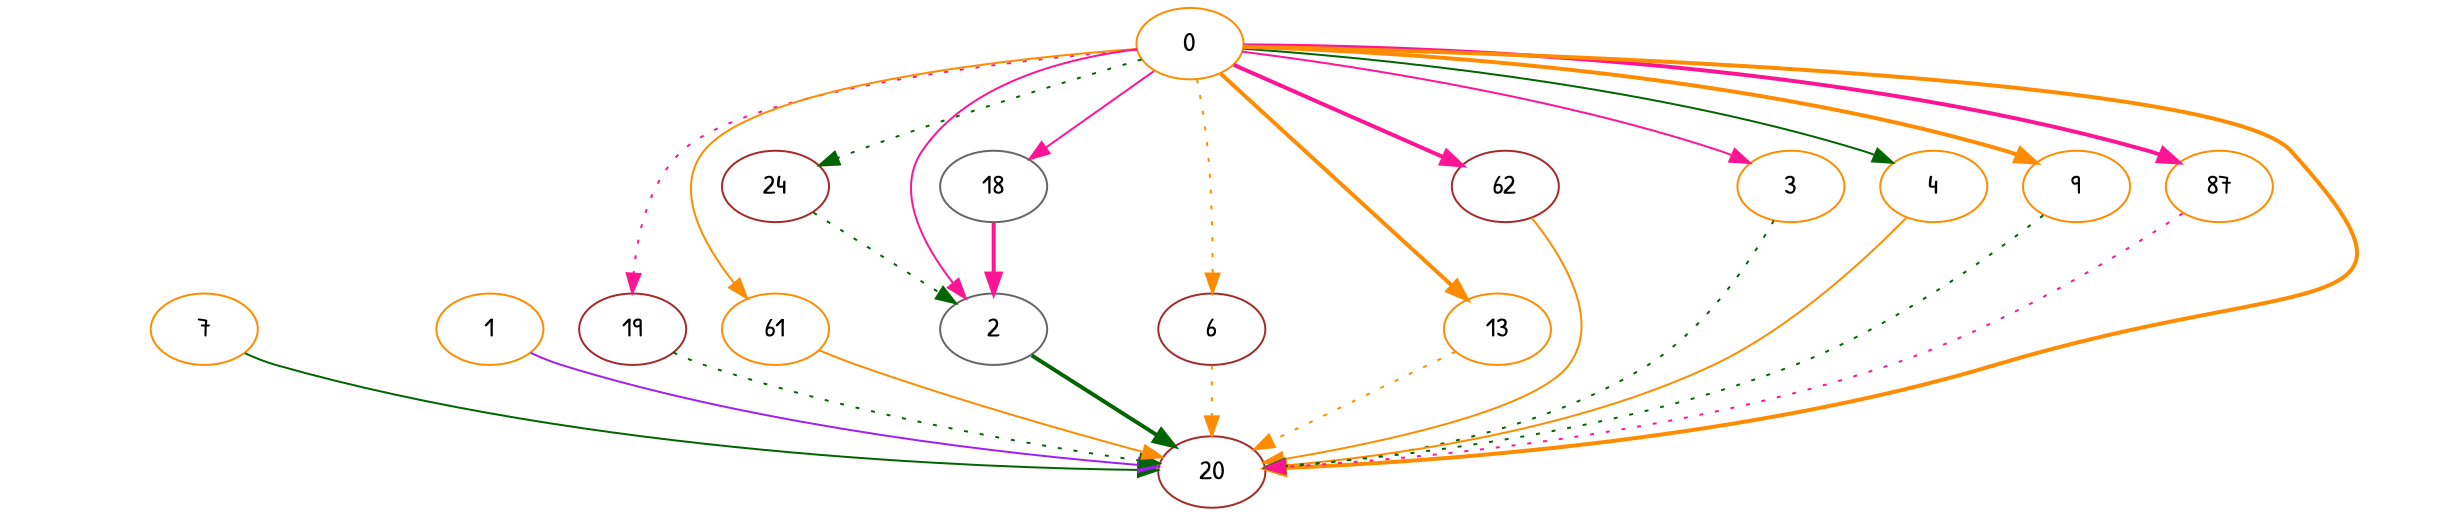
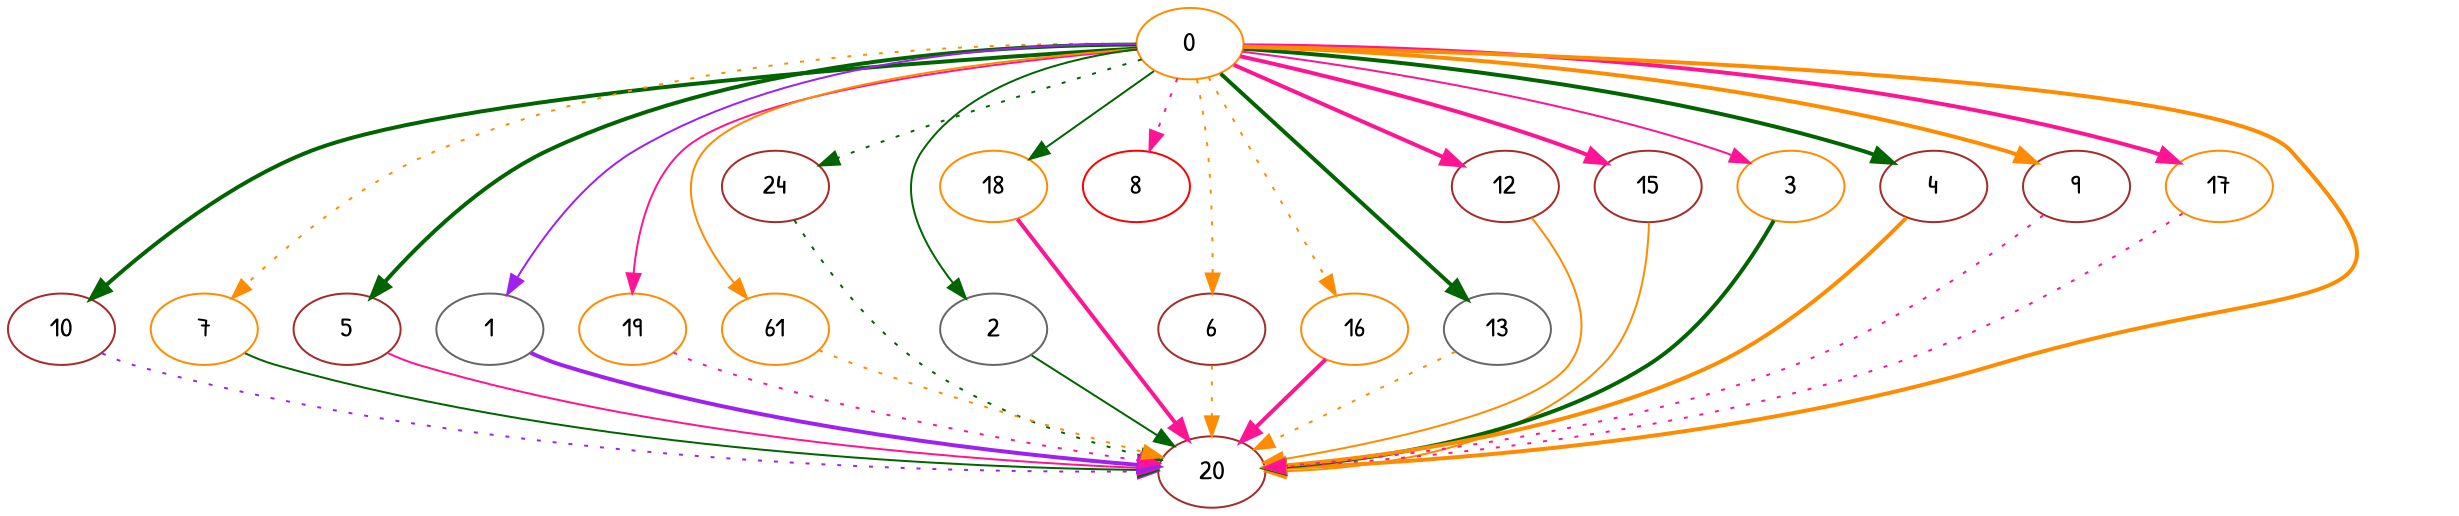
(1562, 85) -> (1562, 85)
(989, 93) -> (989, 93)
none -> (760, 96)
(1100, 109) -> (1100, 109)
none -> (529, 118)
(696, 142) -> (696, 142)
(1336, 180) -> (1336, 180)
(994, 186) -> (994, 186)
none -> (1136, 186)
(1505, 186) -> (1505, 186)
none -> (1648, 186)
(1934, 186) -> (1934, 186)
(2077, 186) -> (2077, 186)
(2219, 186) -> (2219, 186)
(994, 248) -> (1097, 321)
(876, 253) -> (941, 377)
none -> (61, 329)
none -> (347, 329)
(490, 329) -> (490, 329)
(633, 329) -> (633, 329)
none -> (1355, 329)
(1497, 329) -> (1497, 329)
(1094, 395) -> (1094, 395)
(1685, 400) -> (1685, 400)
(1578, 401) -> (1591, 395)
(1621, 401) -> (1621, 401)
(979, 405) -> (947, 395)
(904, 418) -> (904, 418)
(831, 427) -> (831, 427)
